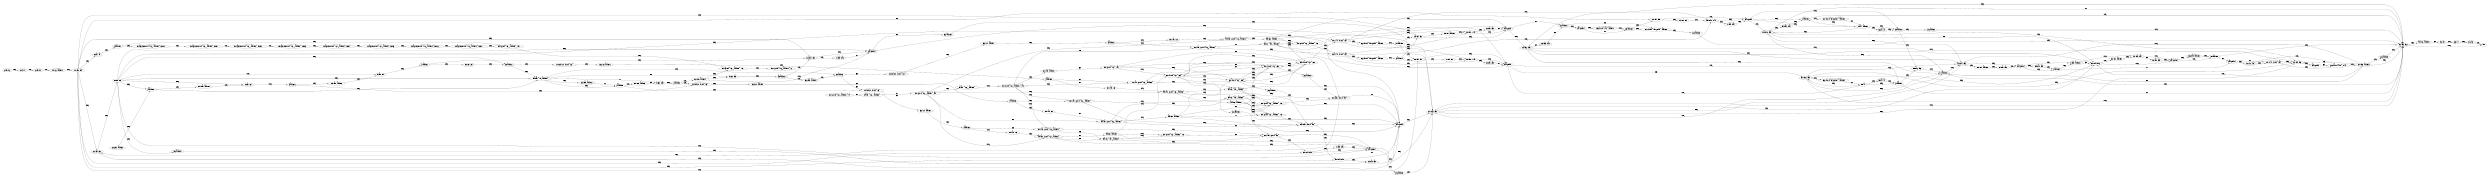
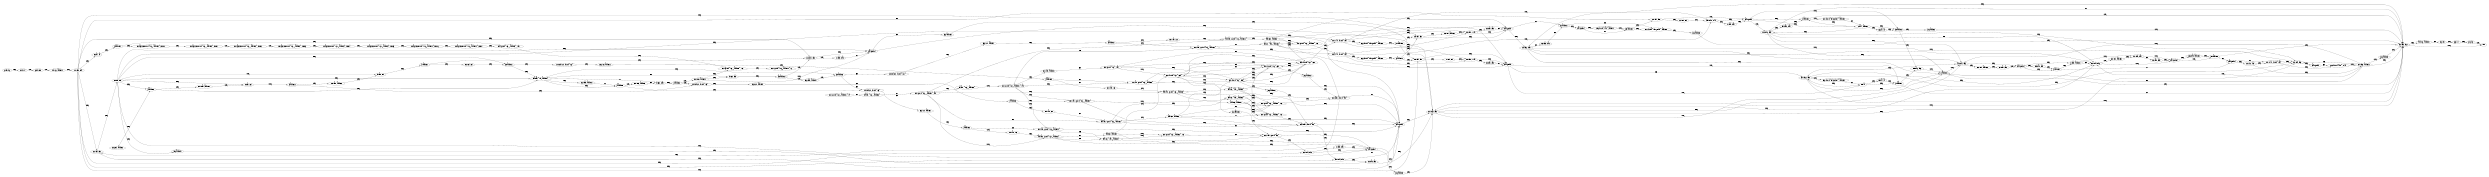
(2294, 57) -> (2307, 73)
(38, 70) -> (38, 70)
